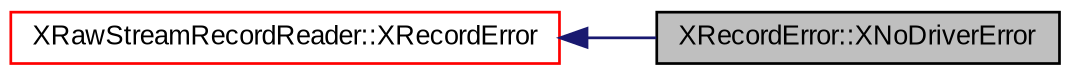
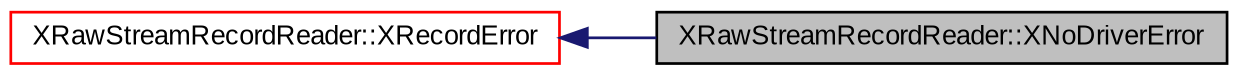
(858, 38) -> (942, 38)
